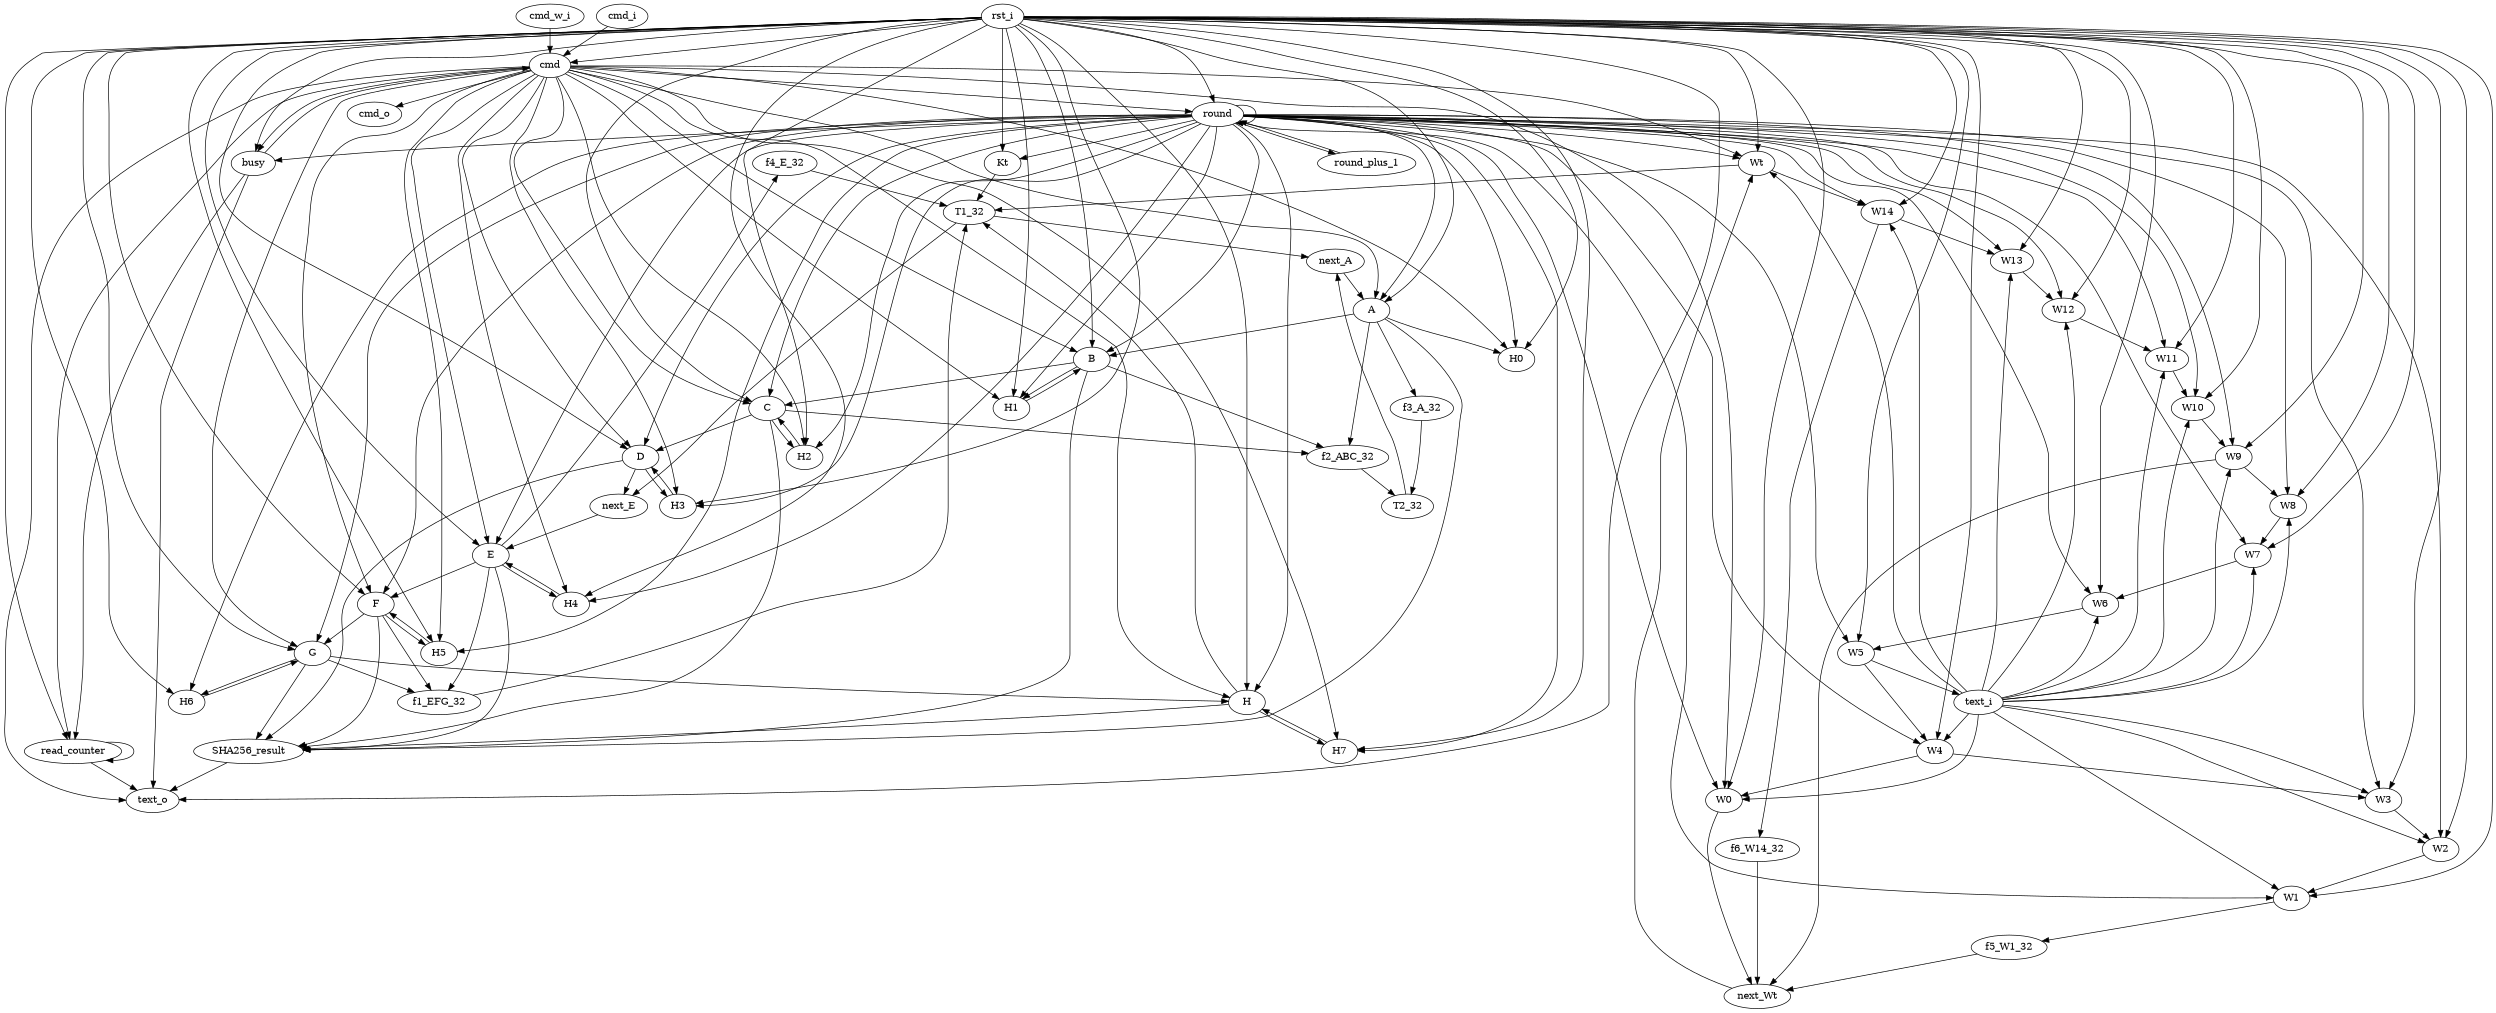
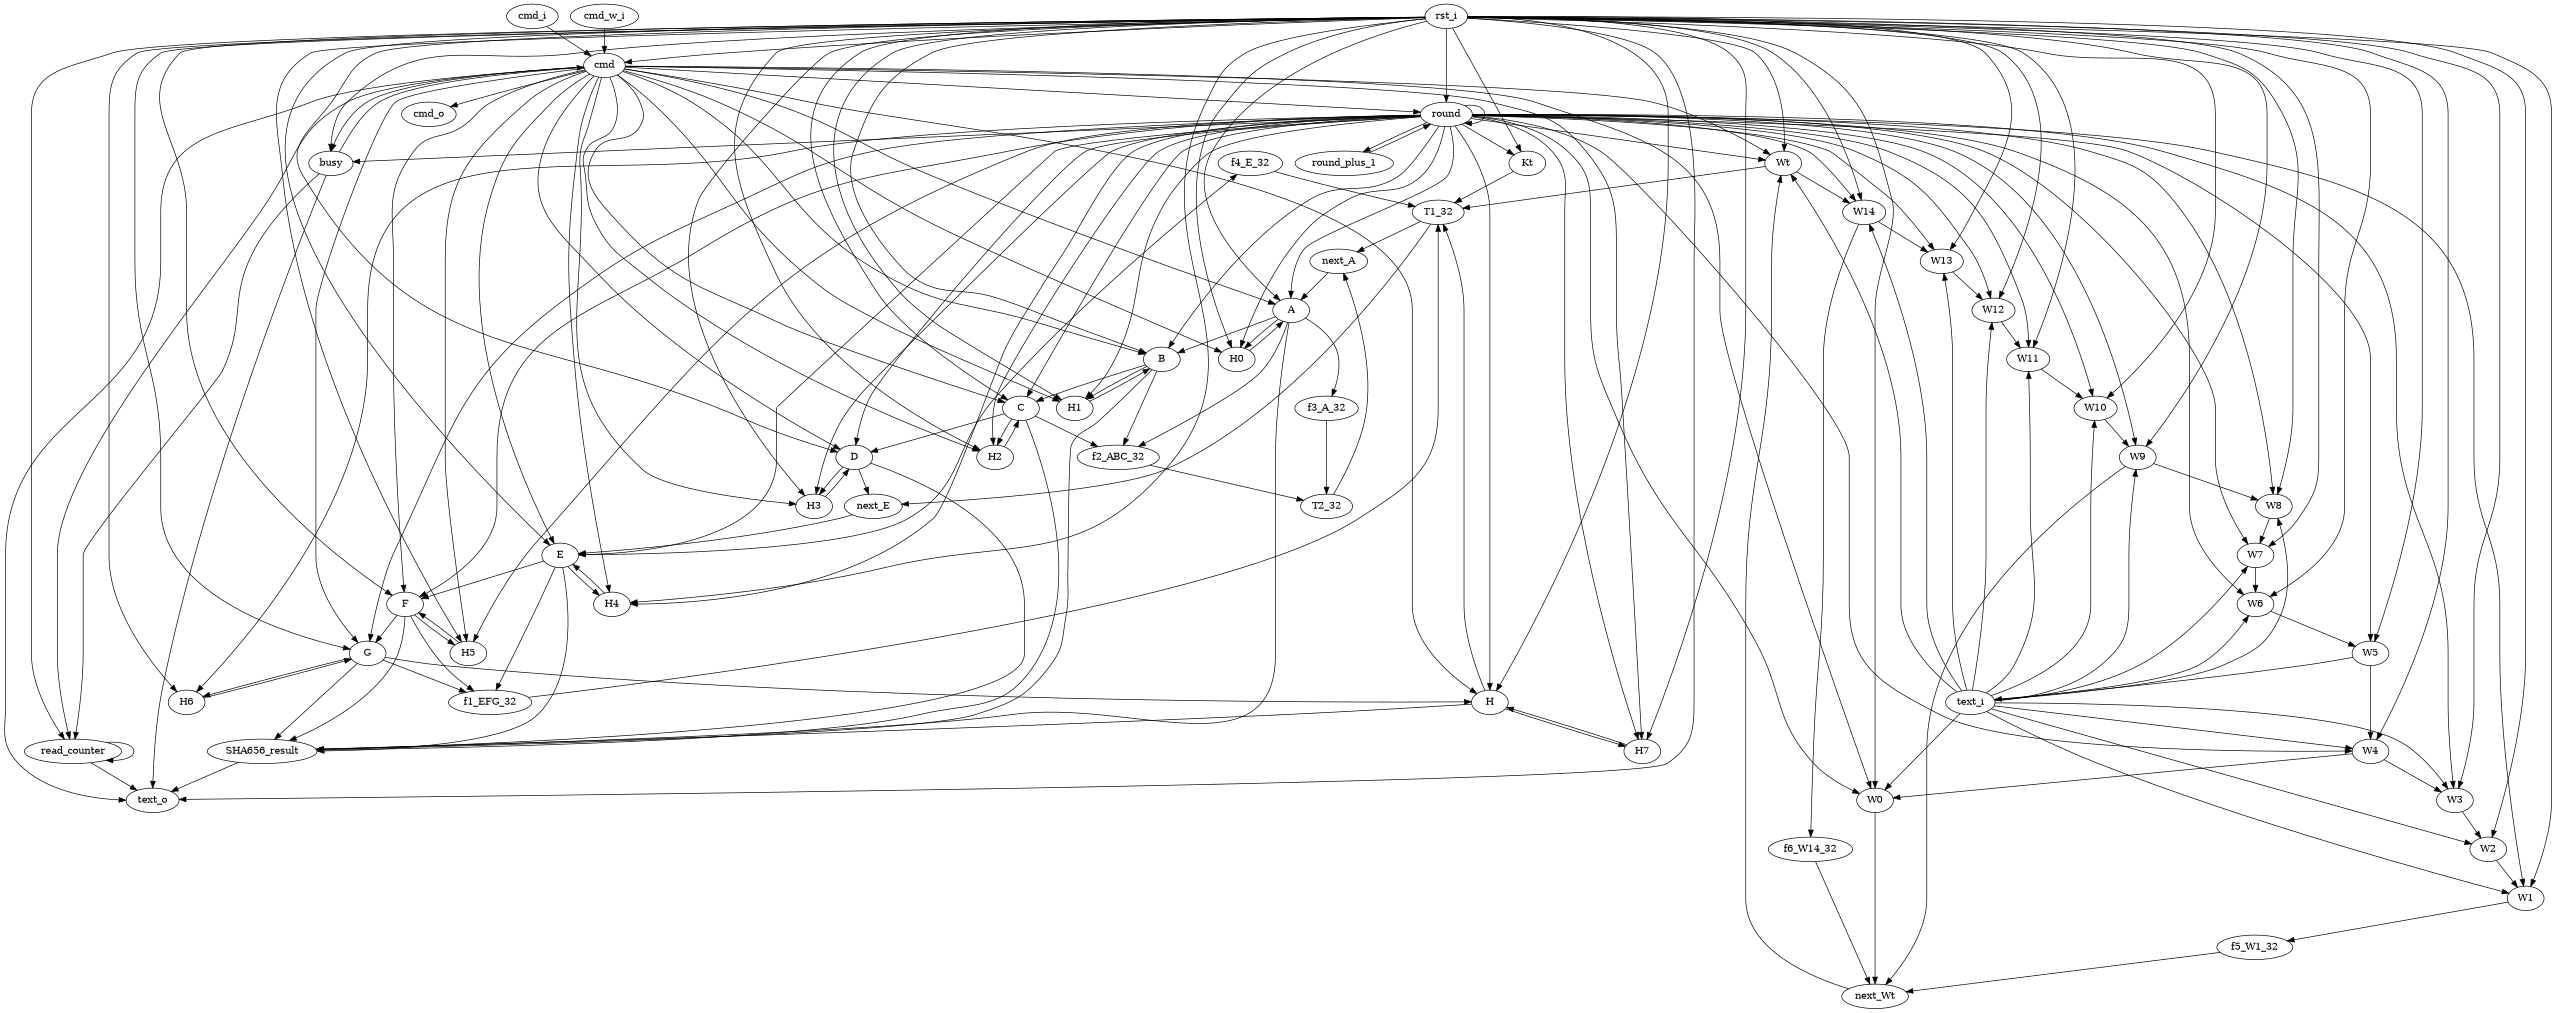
(2116, 143) -> none
none -> (1264, 339)
(249, 751) -> (262, 751)
